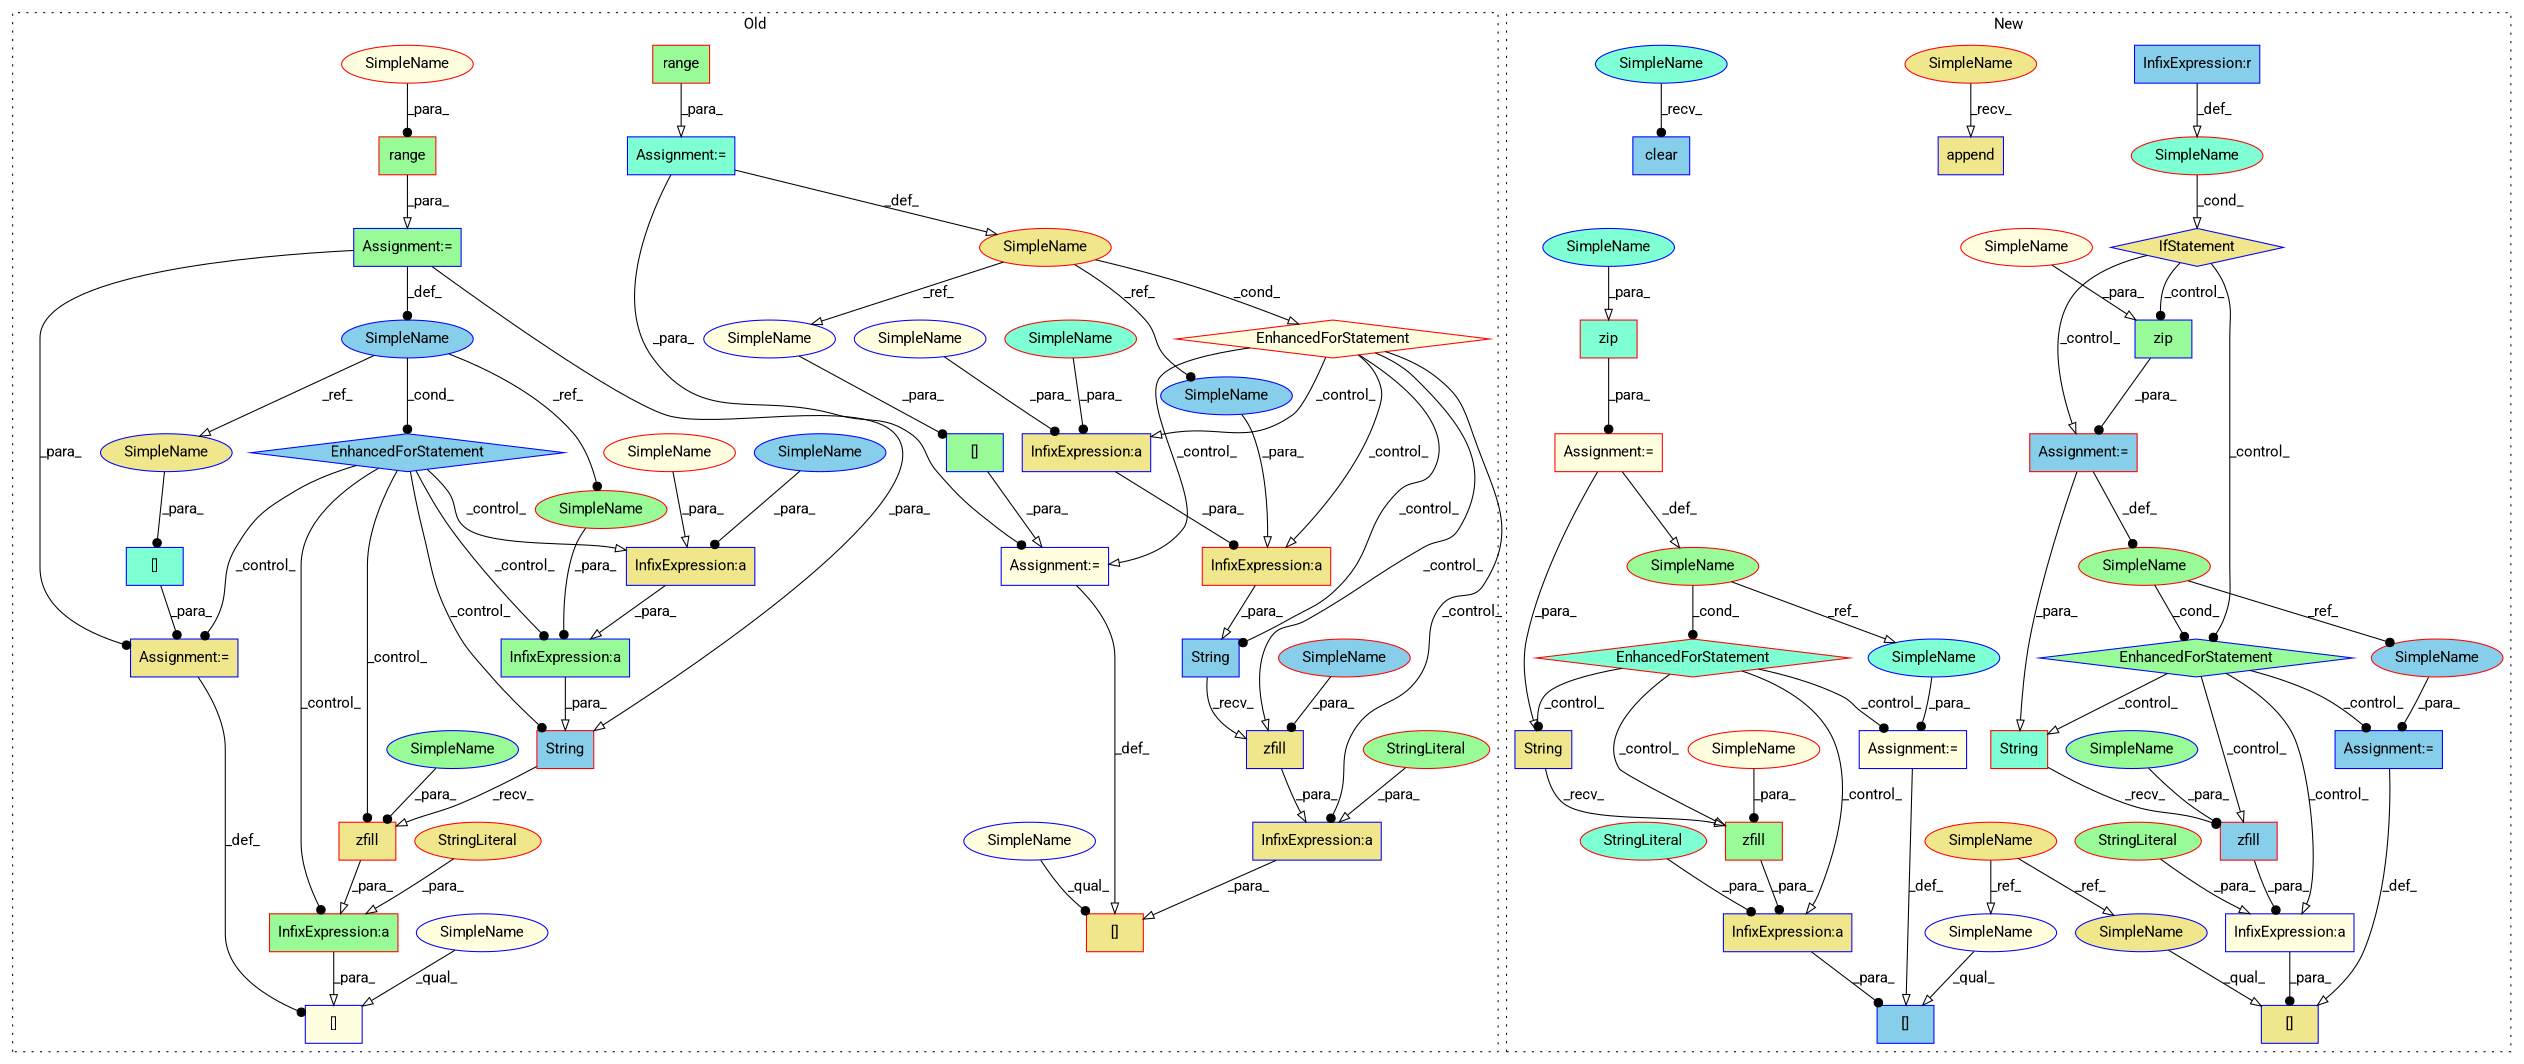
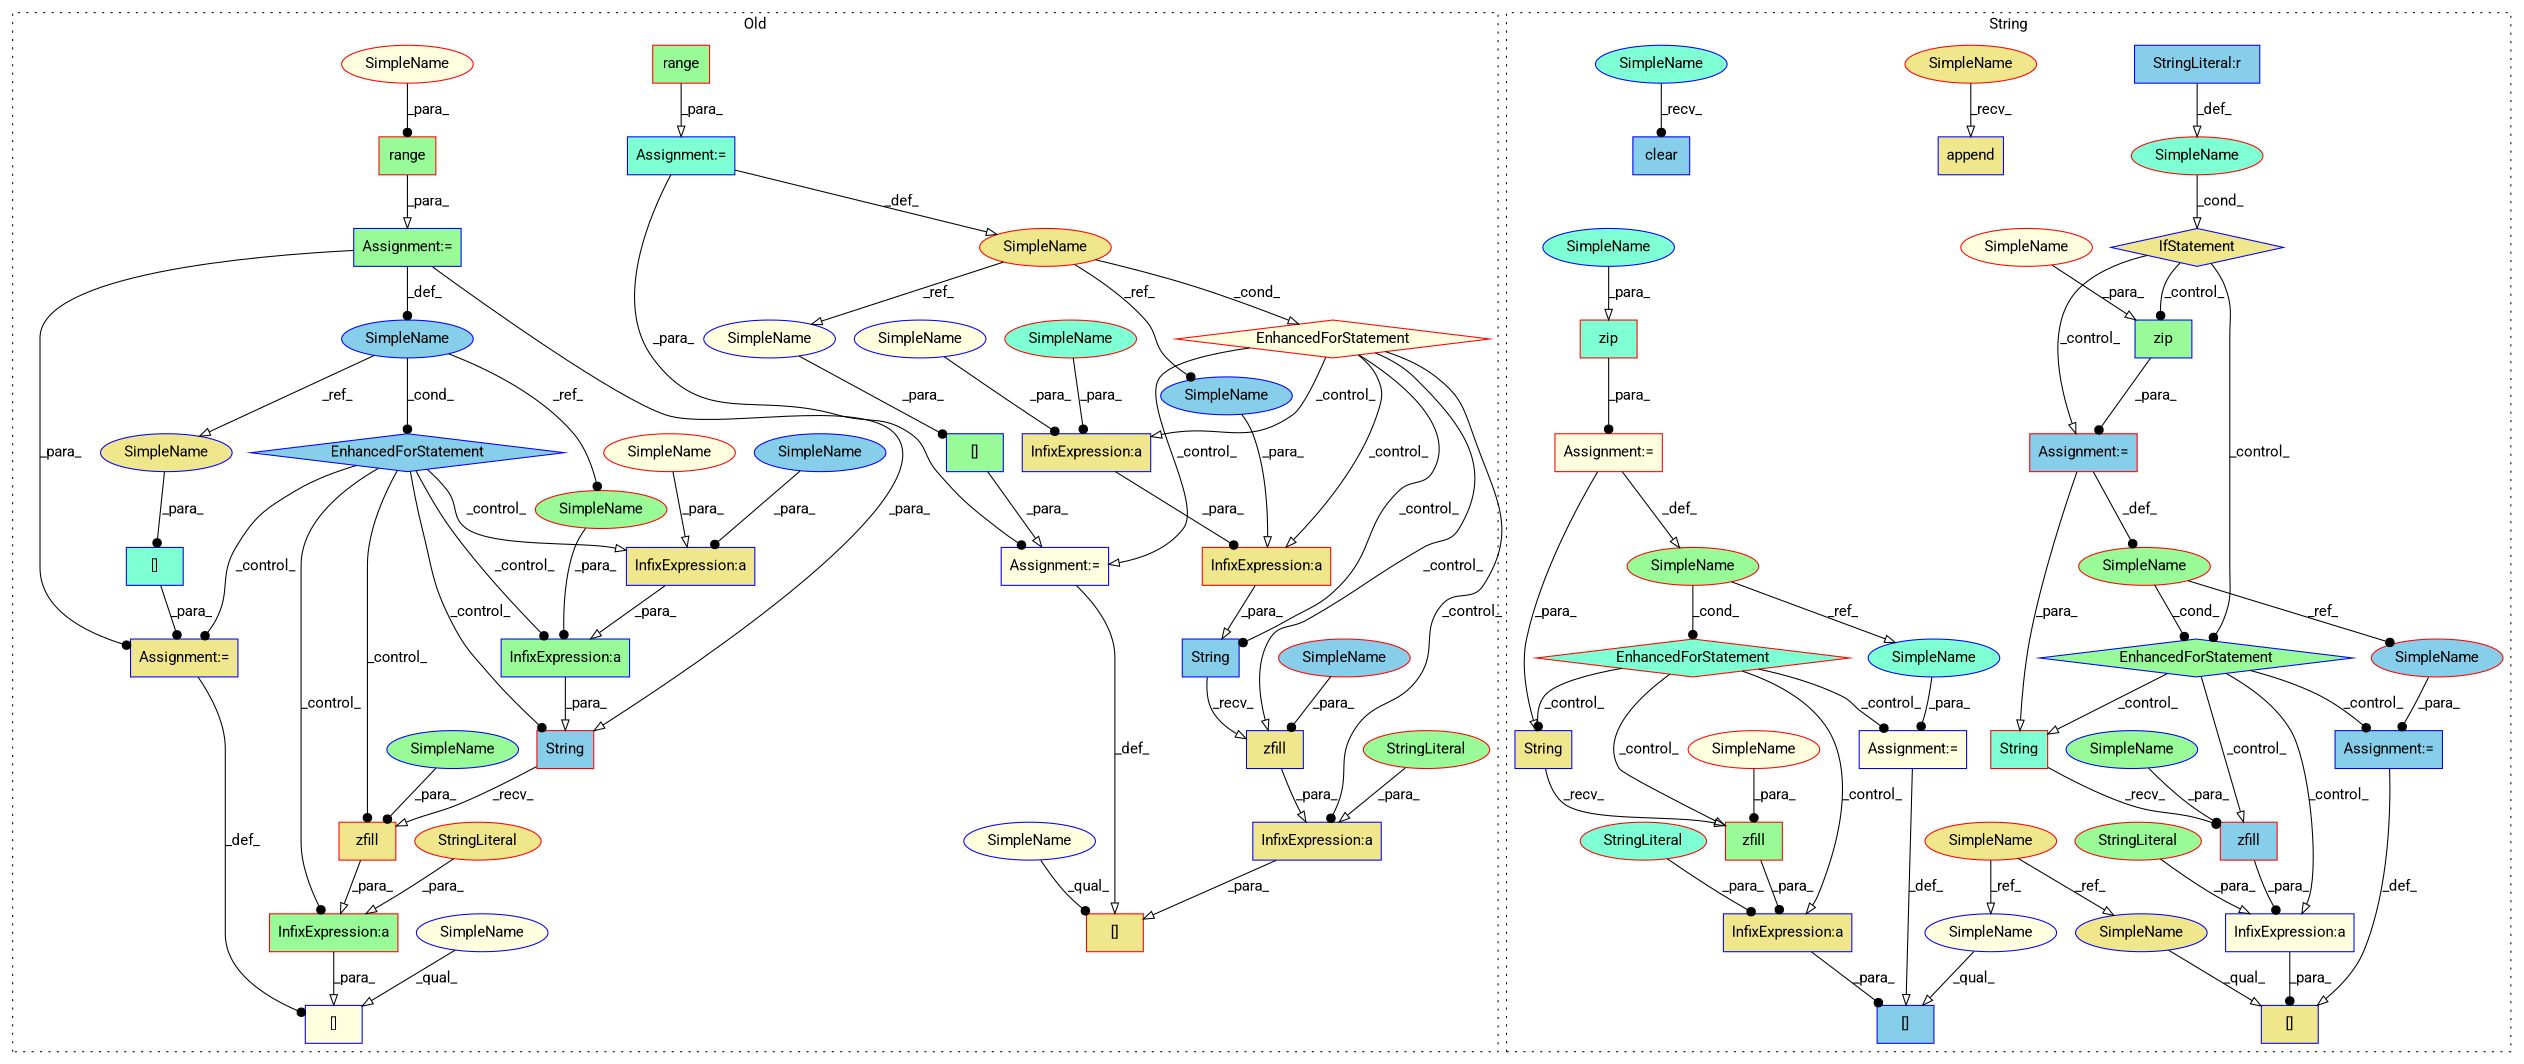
(2009, 25) -> (2009, 25)
(2197, 64) -> (2197, 64)
